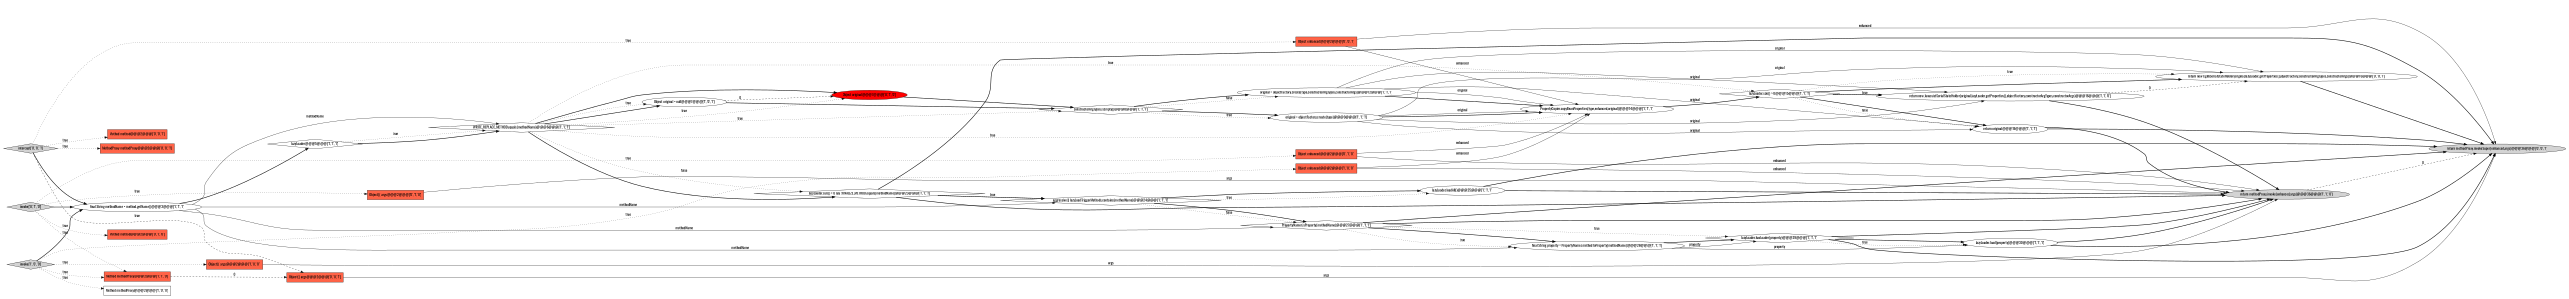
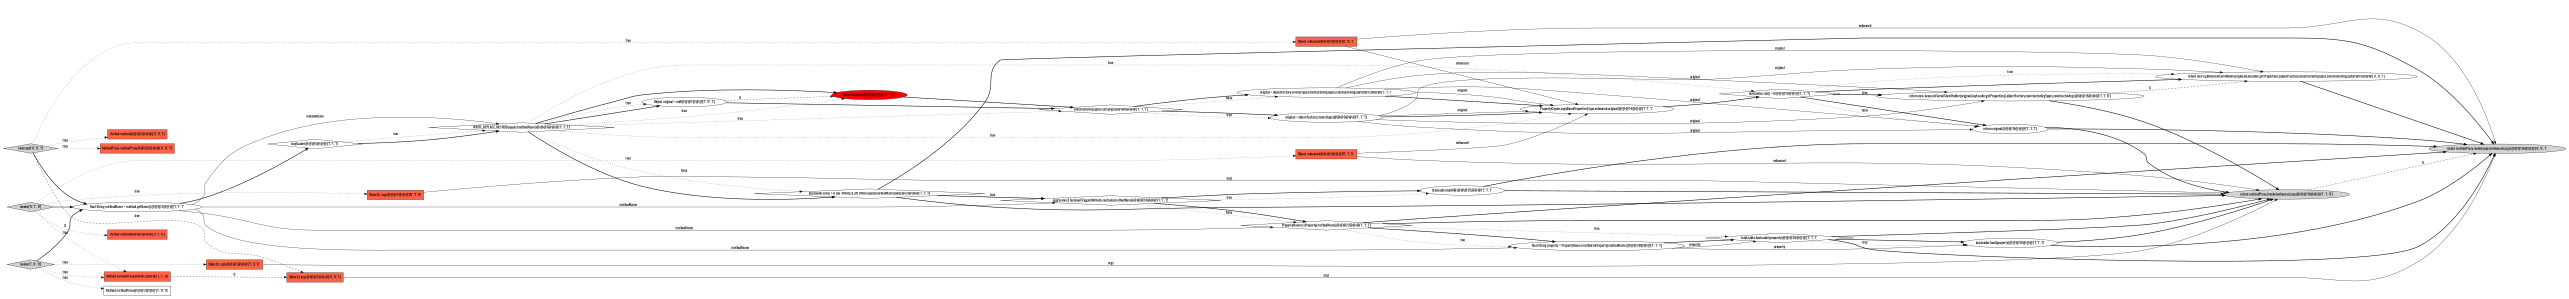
(1326, 168) -> none
(65, 226) -> (65, 226)
